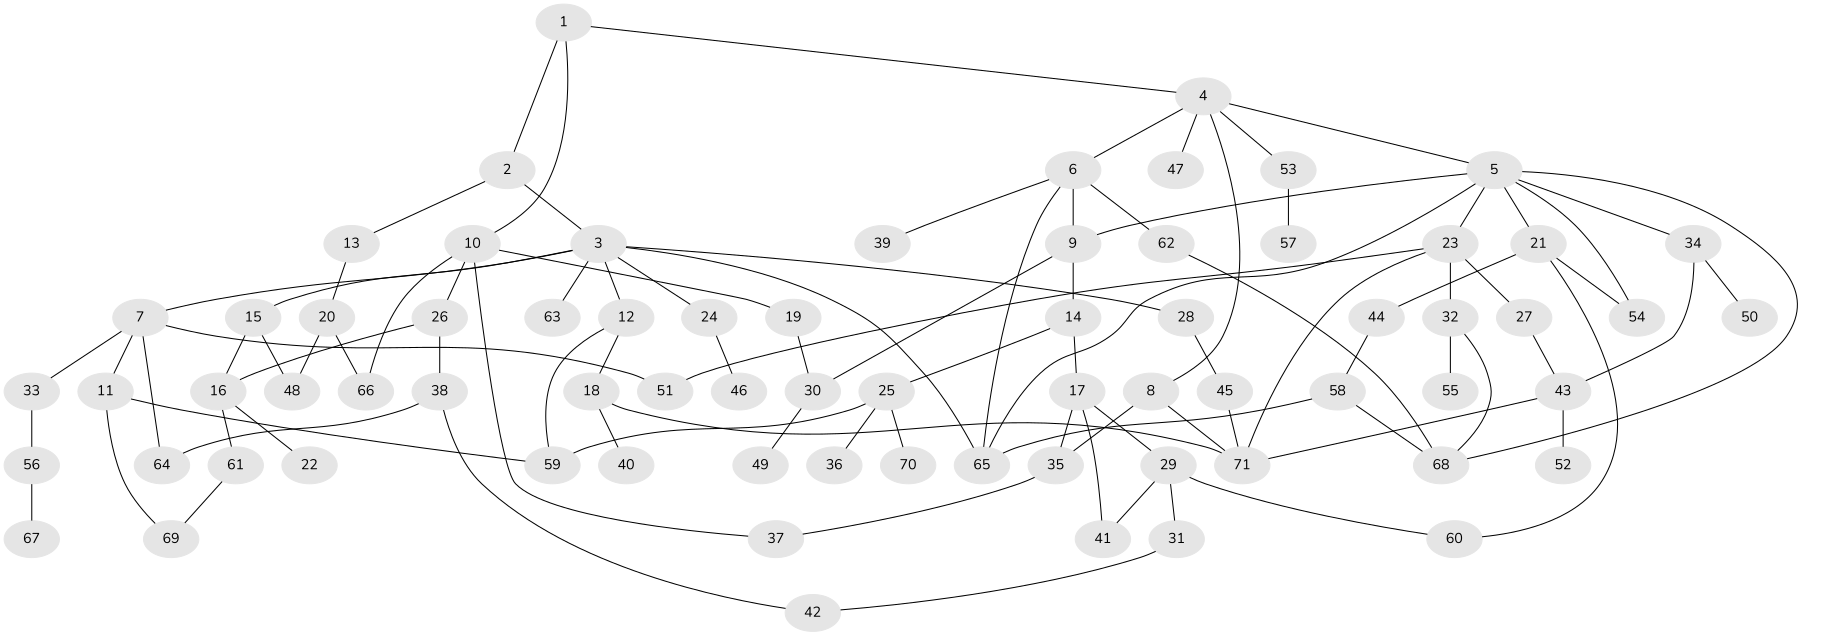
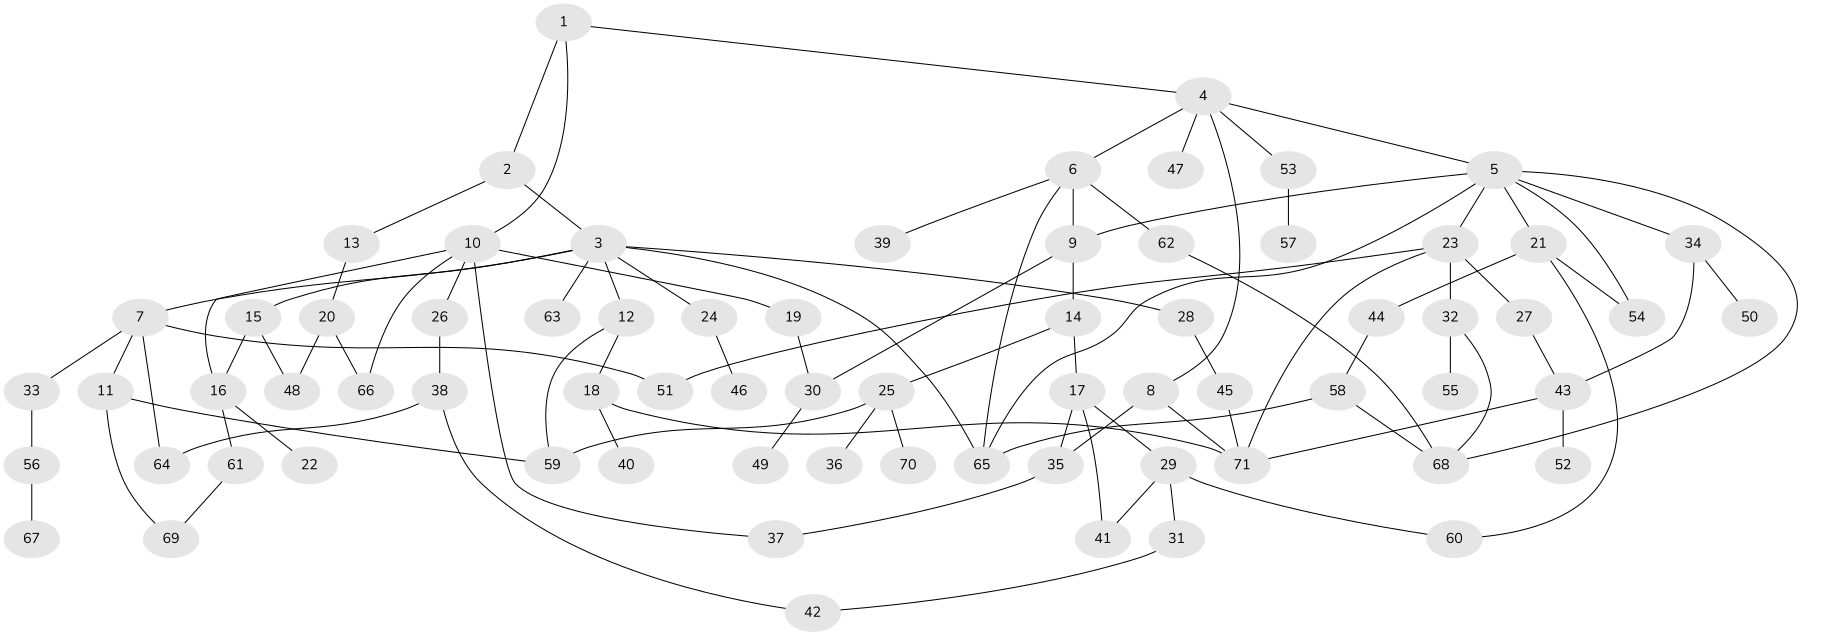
(300, 357) -> (309, 279)
